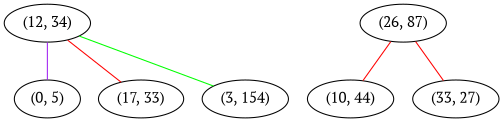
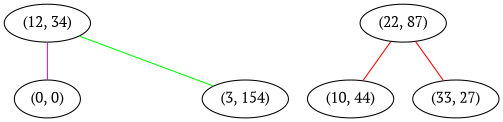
(403, 23) -> (403, 23)
(47, 99) -> (47, 99)
(141, 99) -> none
